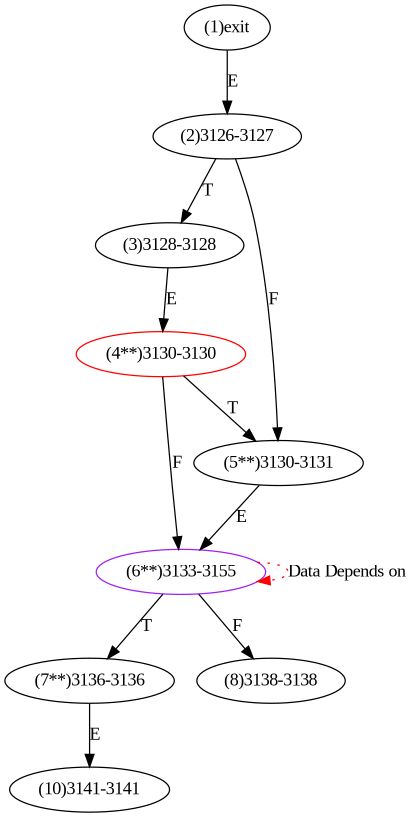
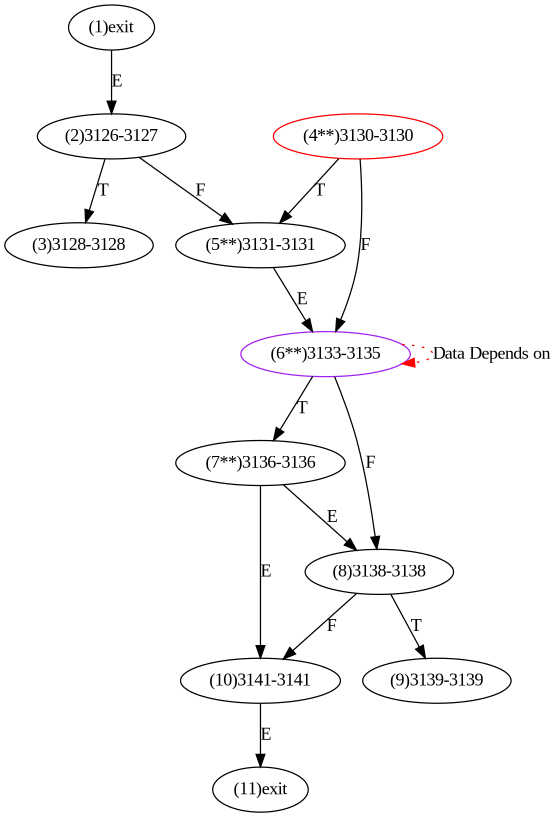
(166, 293) -> none
(279, 463) -> (260, 245)
none -> (315, 513)
(181, 572) -> (326, 354)
none -> (325, 622)
none -> (437, 681)
none -> (260, 790)
